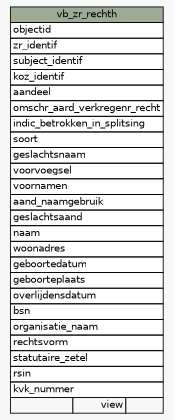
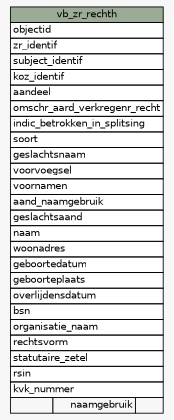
(112, 405) -> (102, 405)
